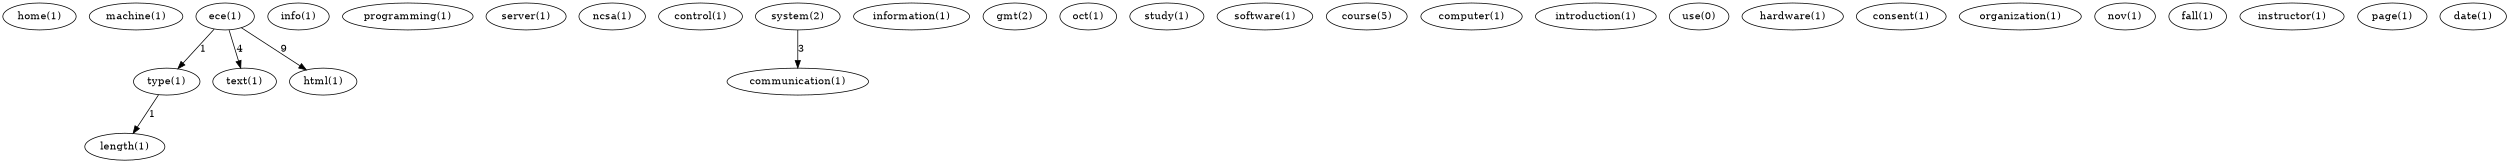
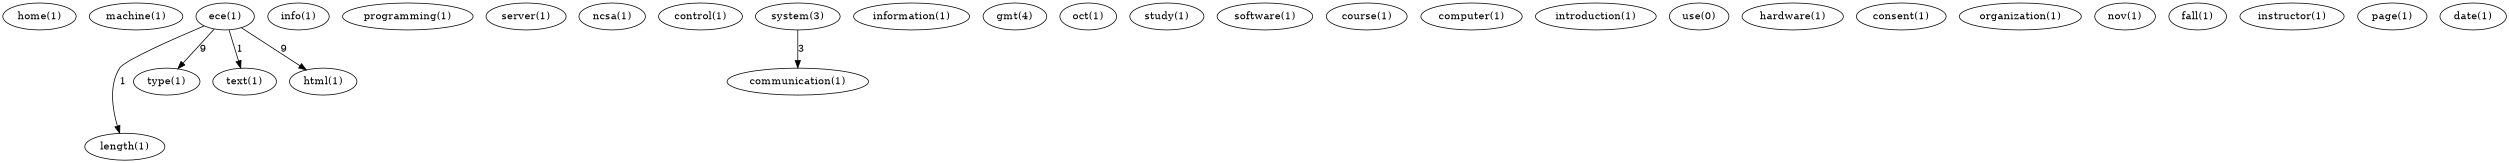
(798, 16) -> (798, 16)
(1015, 16) -> (1015, 16)
(1367, 16) -> (1367, 16)
(203, 49) -> (203, 49)
(240, 49) -> (240, 49)
(148, 111) -> (134, 58)
